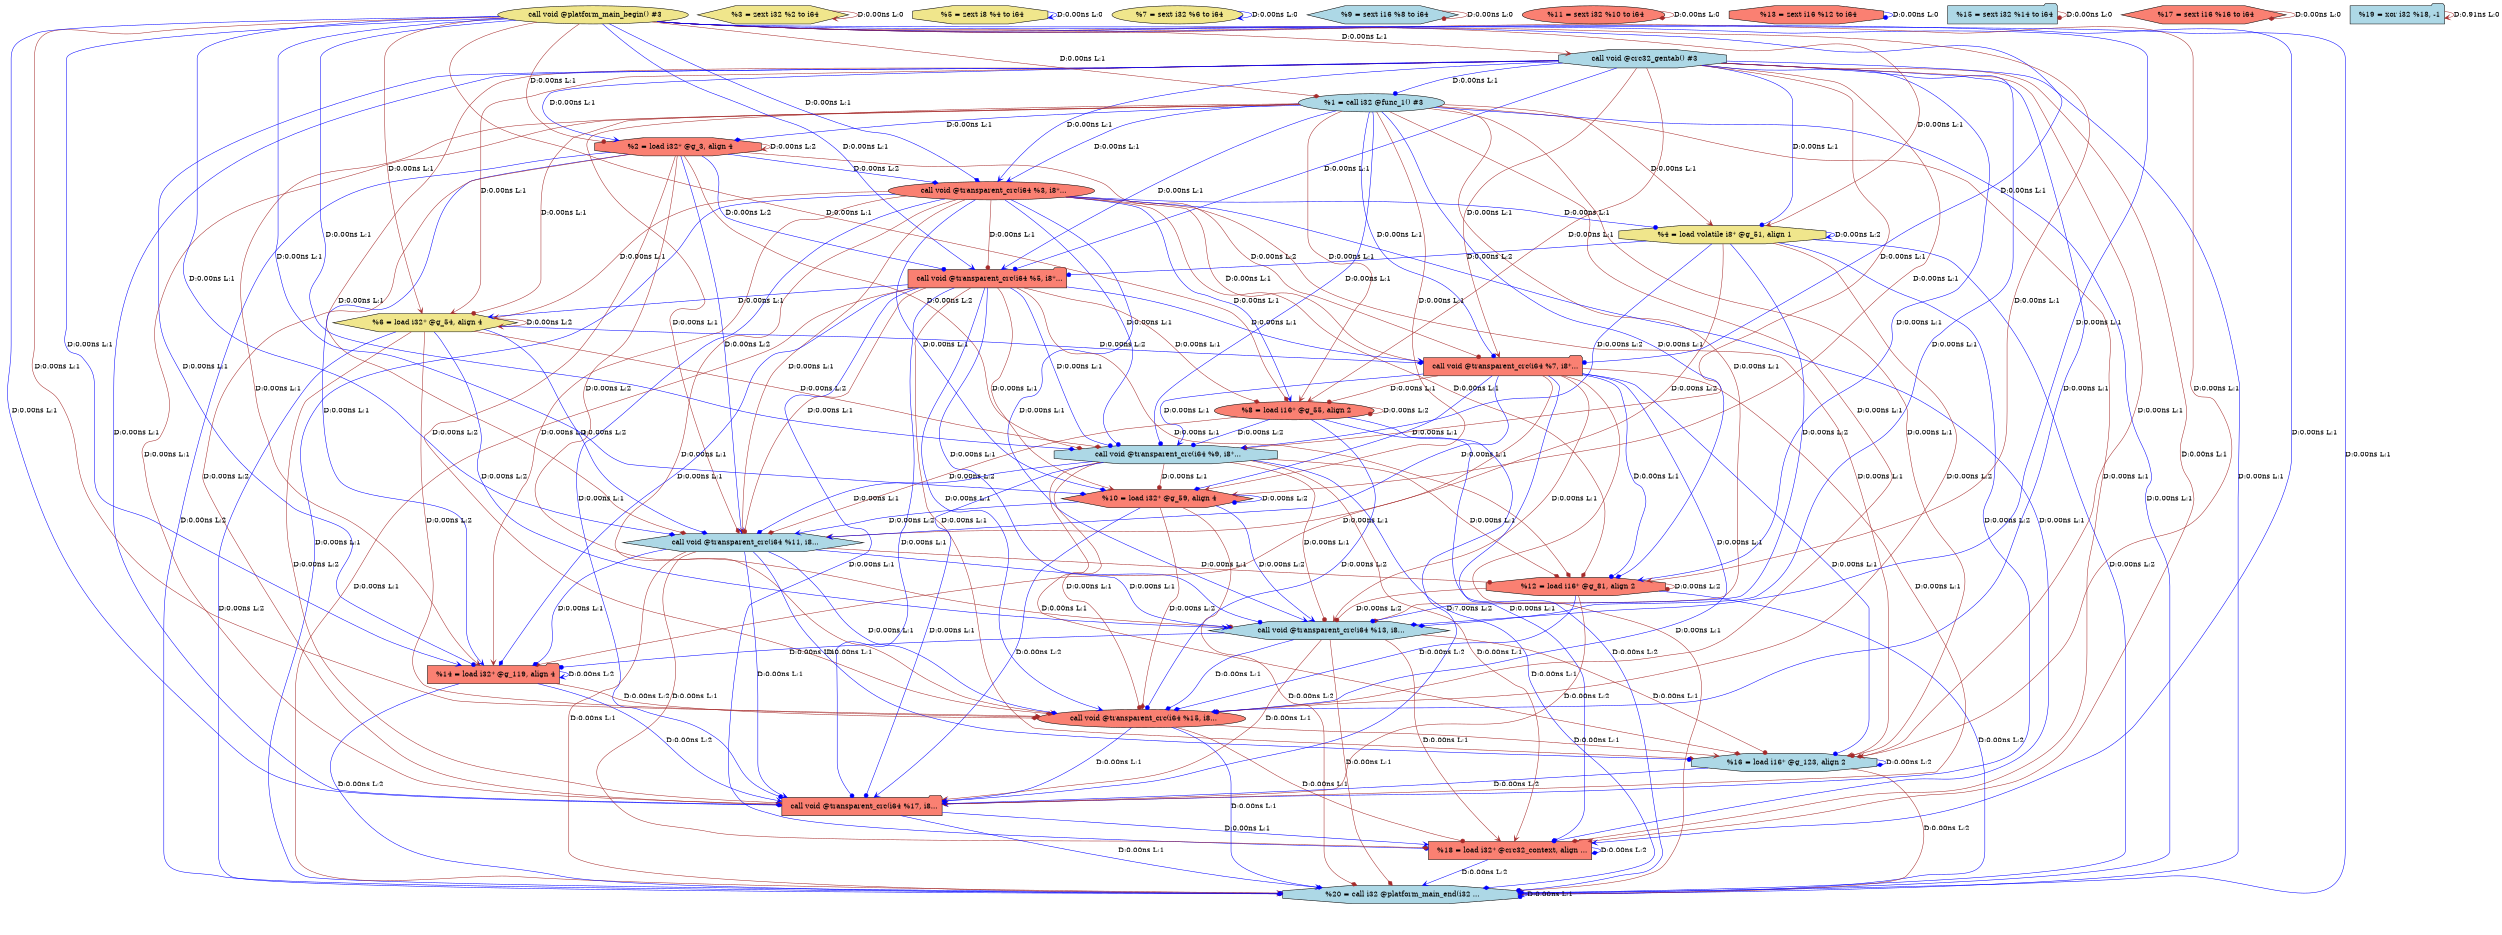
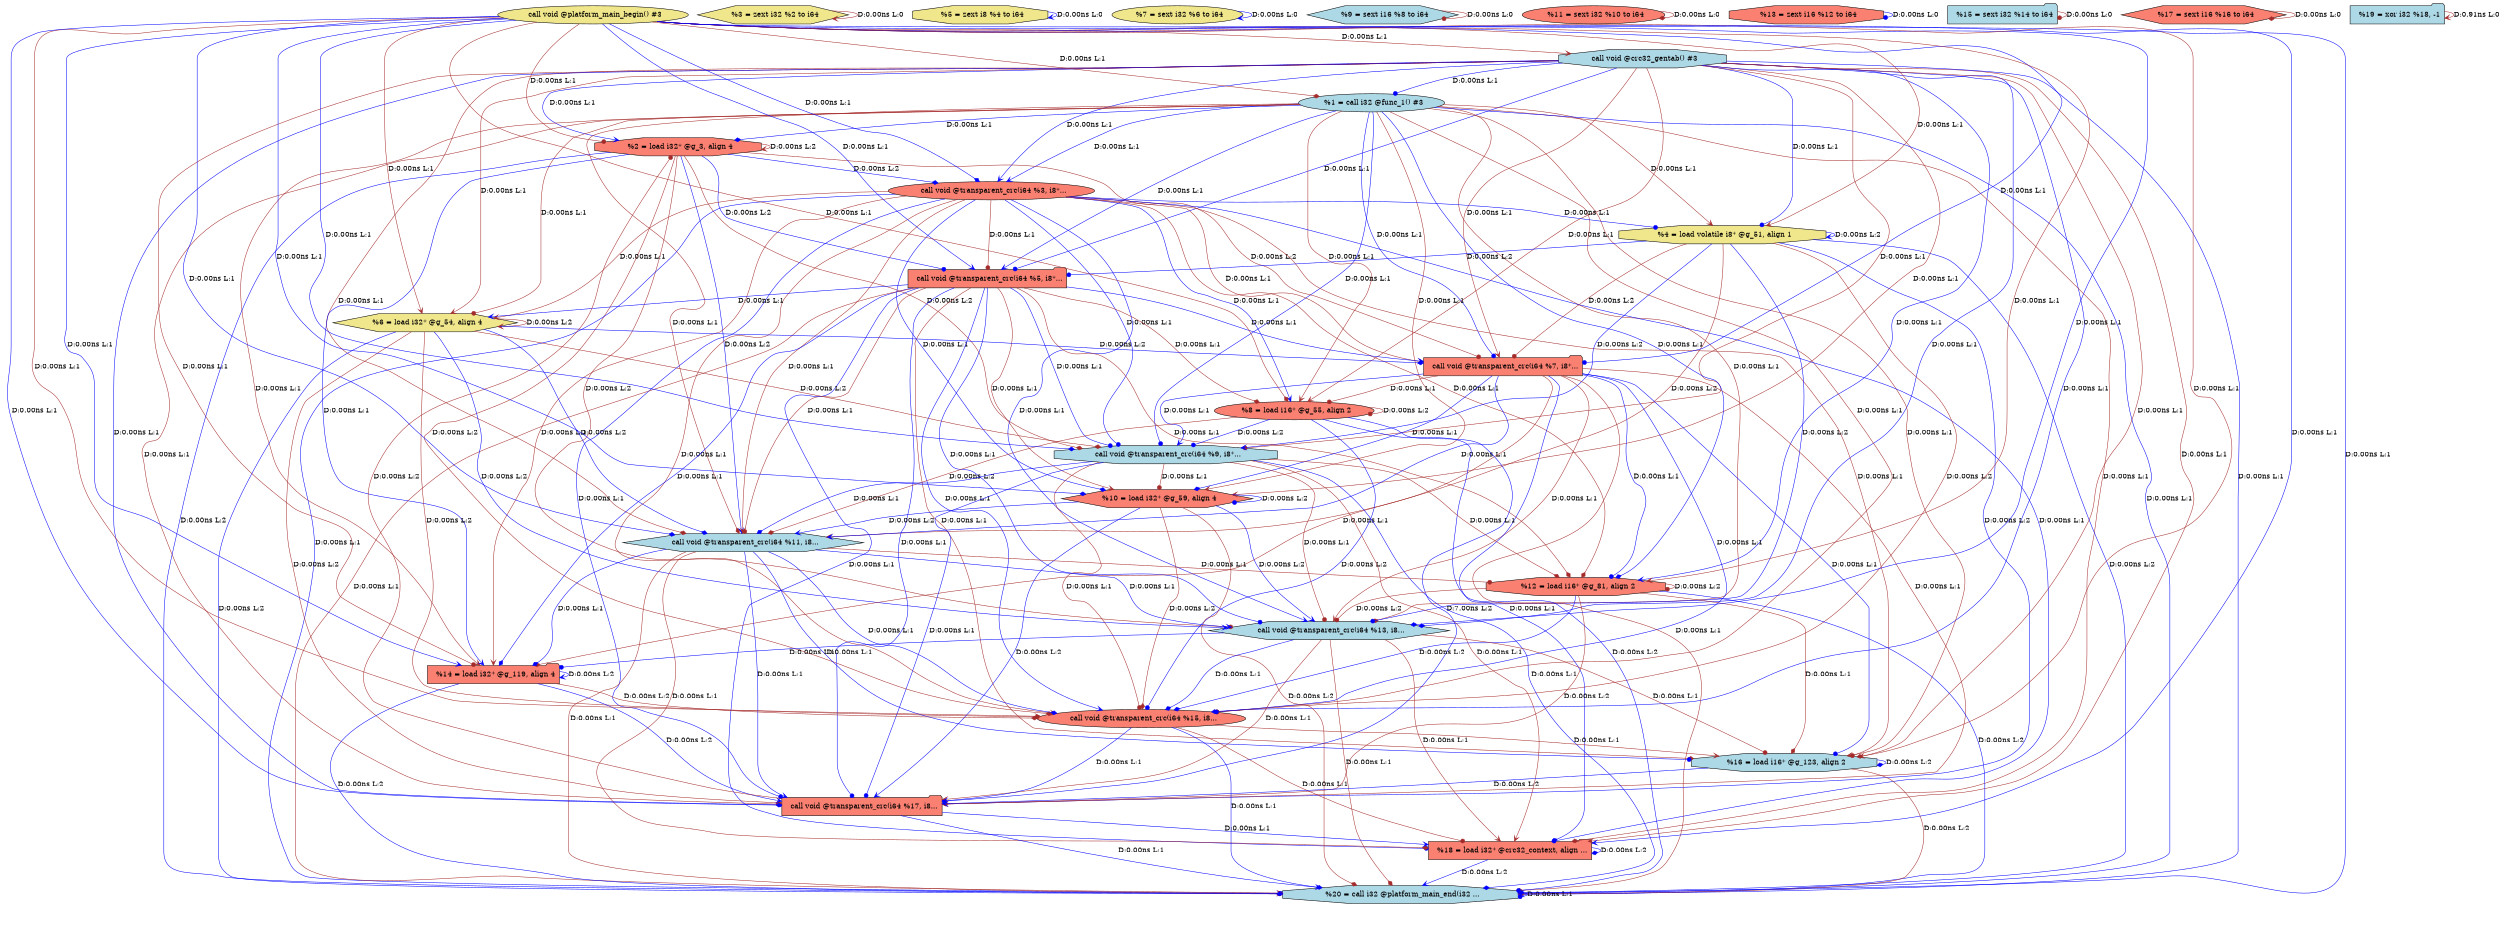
(475, 75) -> (475, 75)
none -> (1597, 292)
(232, 536) -> (399, 573)
(1276, 666) -> (1784, 617)
